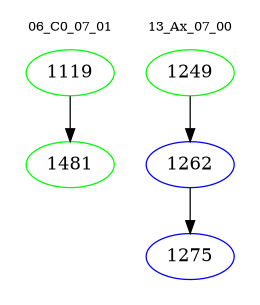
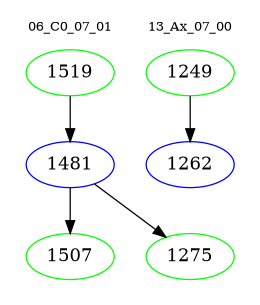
(70, 73) -> (70, 73)
(70, 165) -> (70, 165)
(190, 204) -> (117, 201)
none -> (70, 257)
(190, 257) -> (190, 257)
